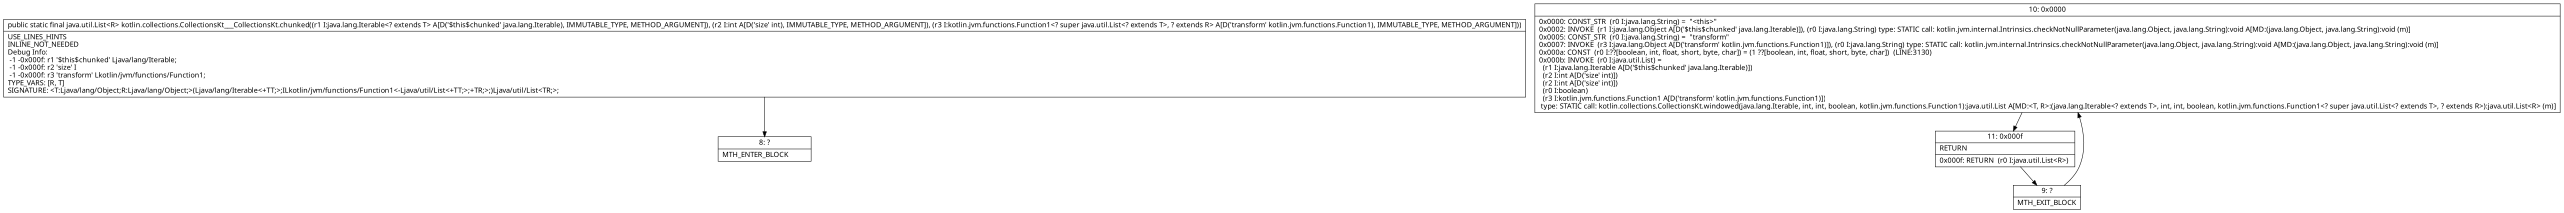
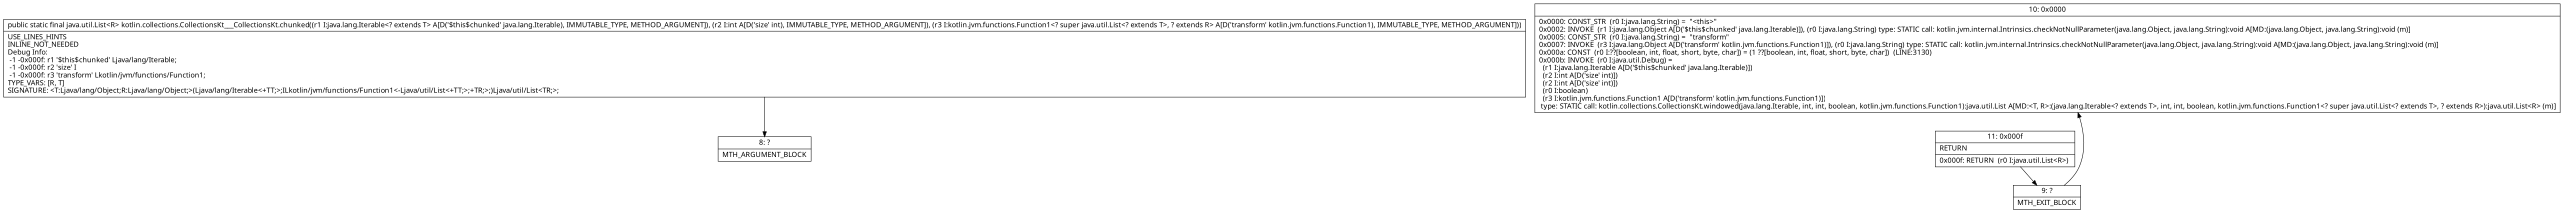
(1601, 60) -> (1607, 60)
(2019, 119) -> none
(755, 155) -> (765, 155)
